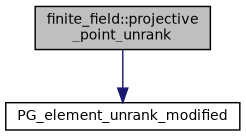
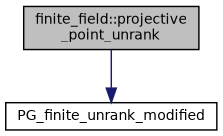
(123, 116) -> (111, 116)
